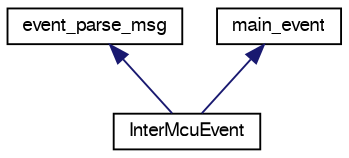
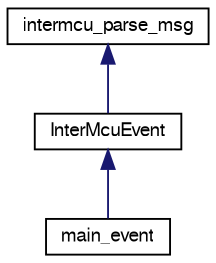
(95, 26) -> (108, 26)
(226, 86) -> (108, 194)
